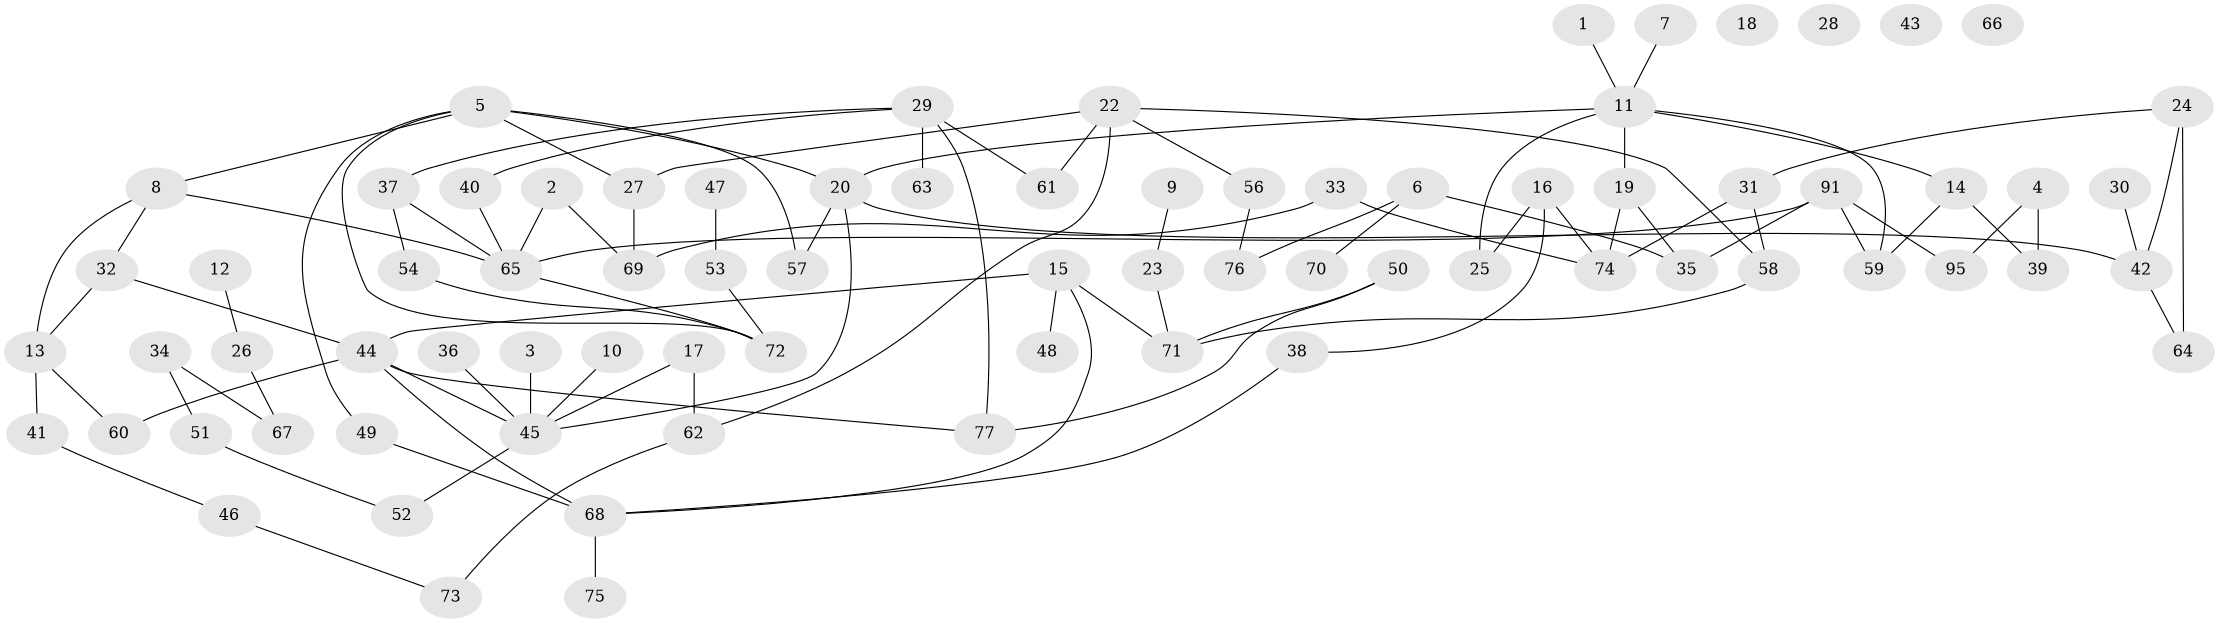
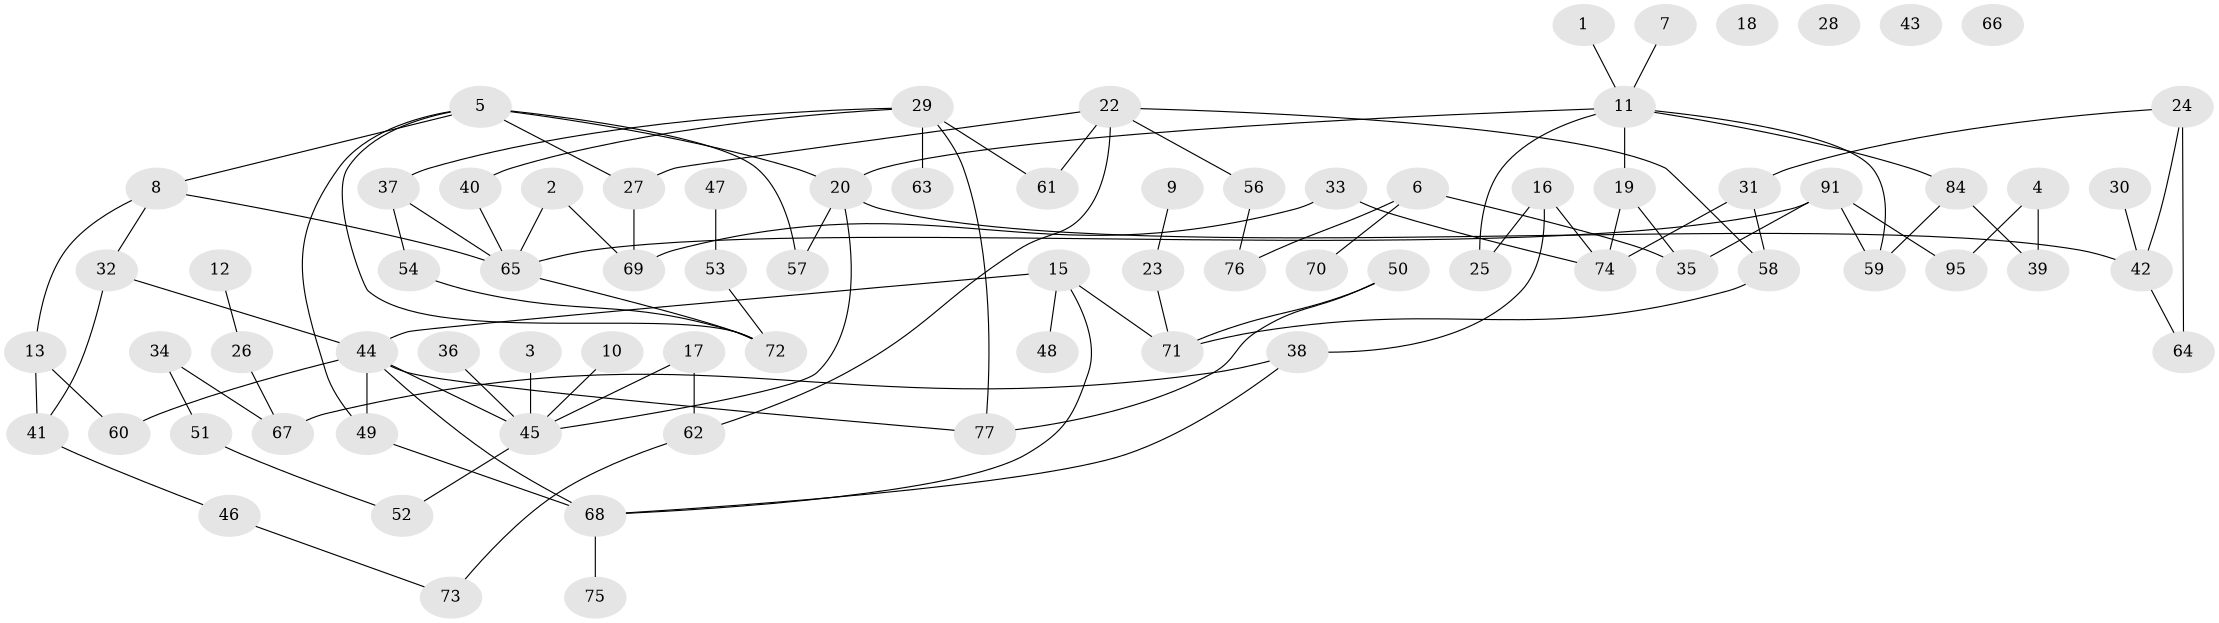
(1956, 189) -> (1956, 189)
(71, 311) -> (83, 356)
none -> (762, 379)
none -> (367, 393)
